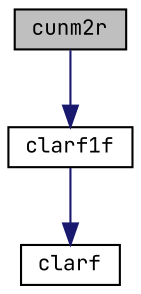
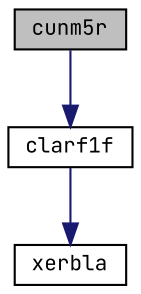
(70, 29) -> (70, 29)
(70, 265) -> (70, 265)
